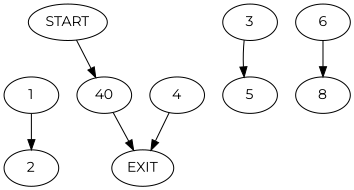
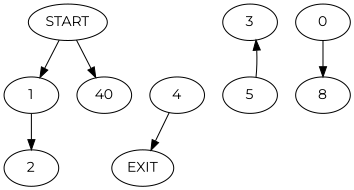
(323, 22) -> (323, 22)
(243, 53) -> (257, 64)
none -> (52, 54)
(121, 127) -> none
